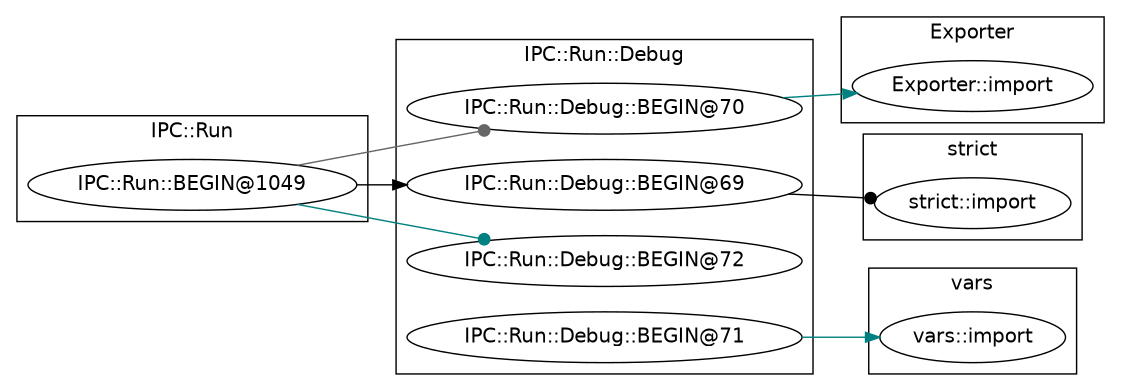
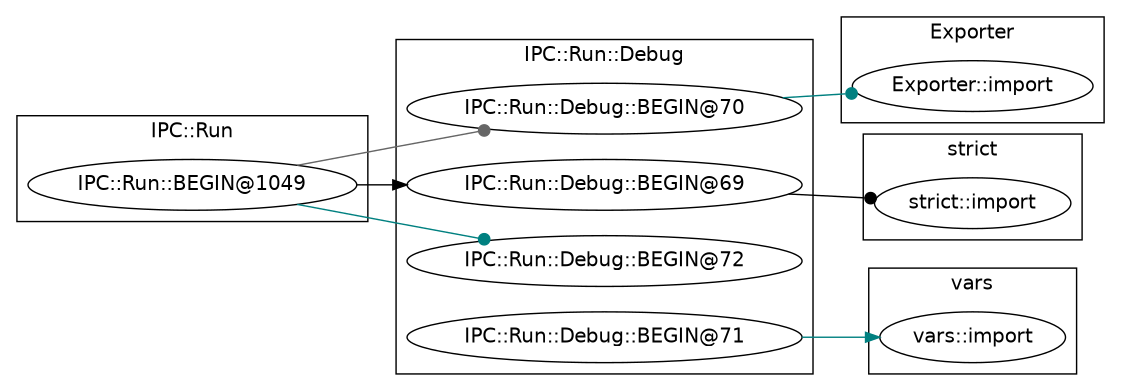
(822, 95) -> (822, 95)
